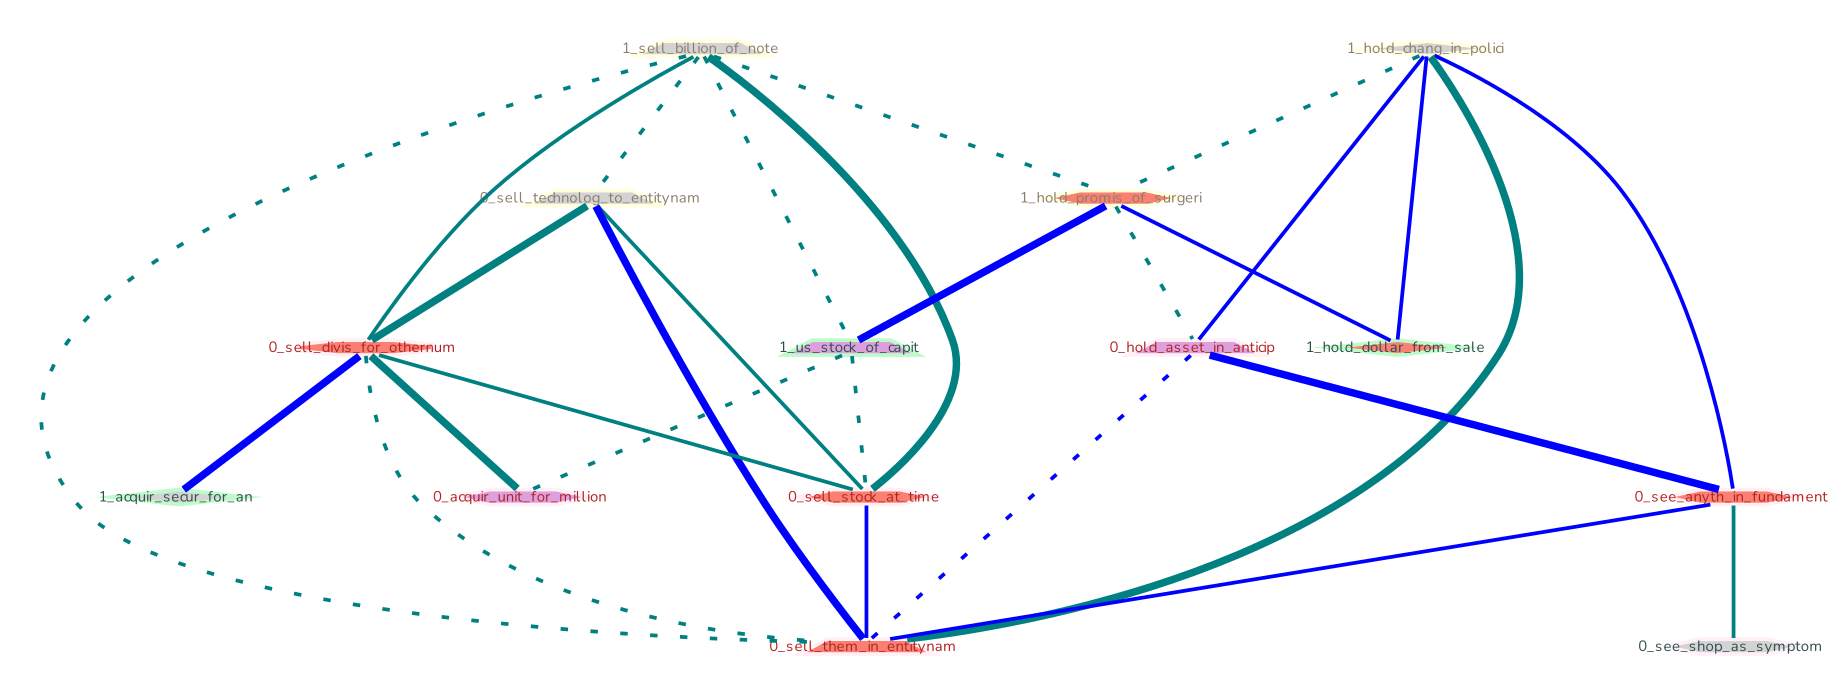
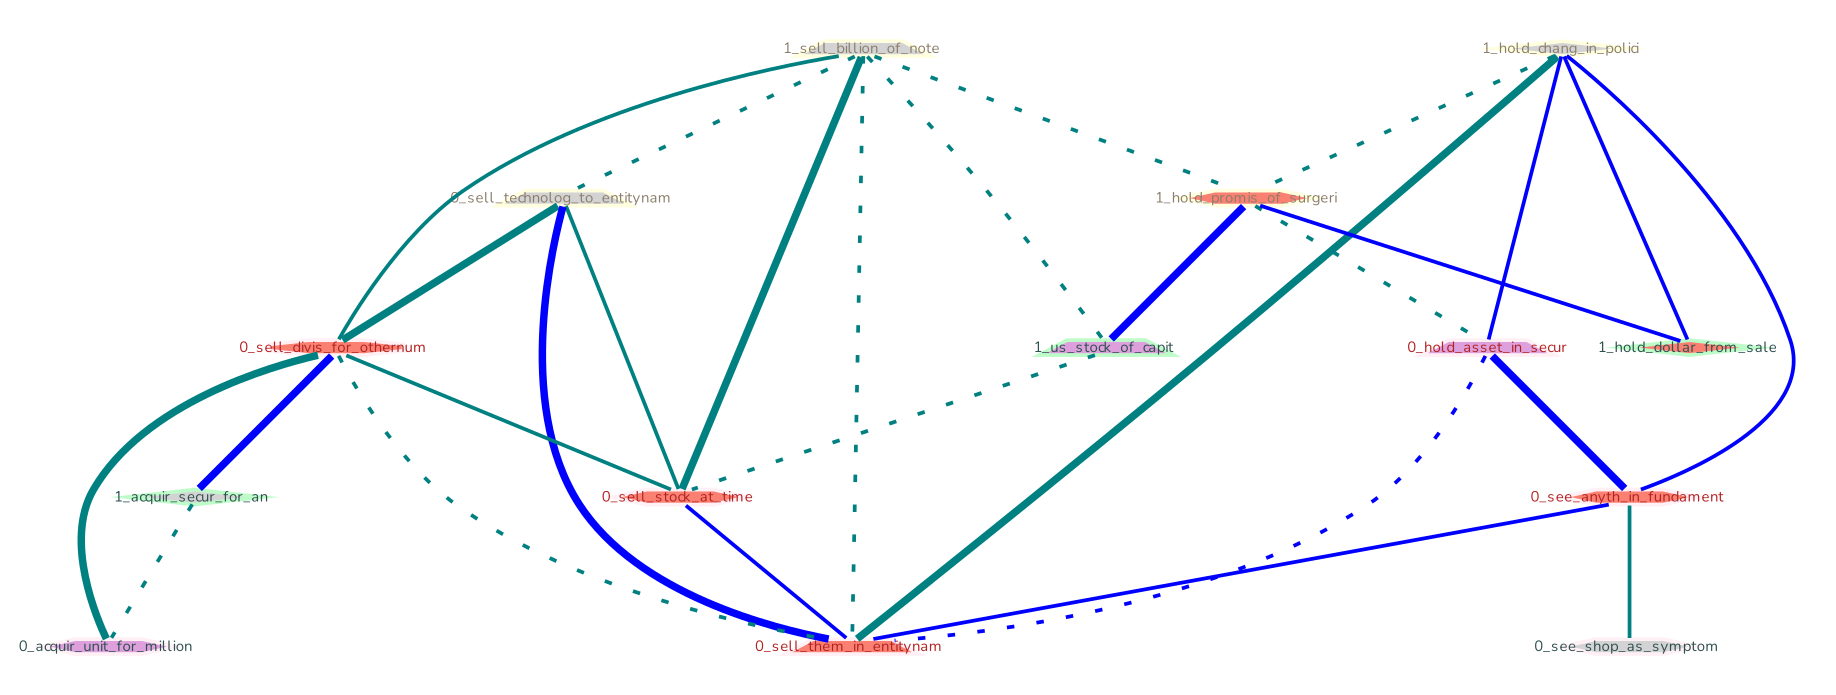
(1195, 348) -> (1488, 348)
(733, 402) -> (152, 571)
(523, 497) -> (108, 647)
